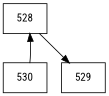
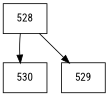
(31, 52) -> (20, 44)
